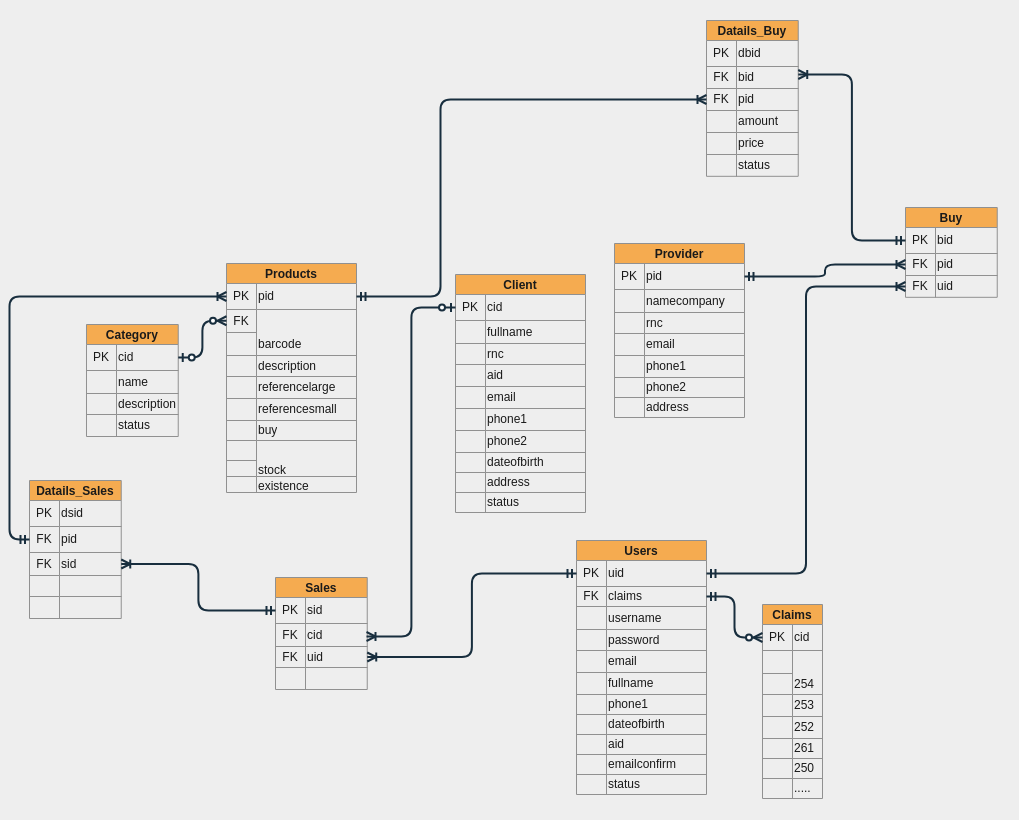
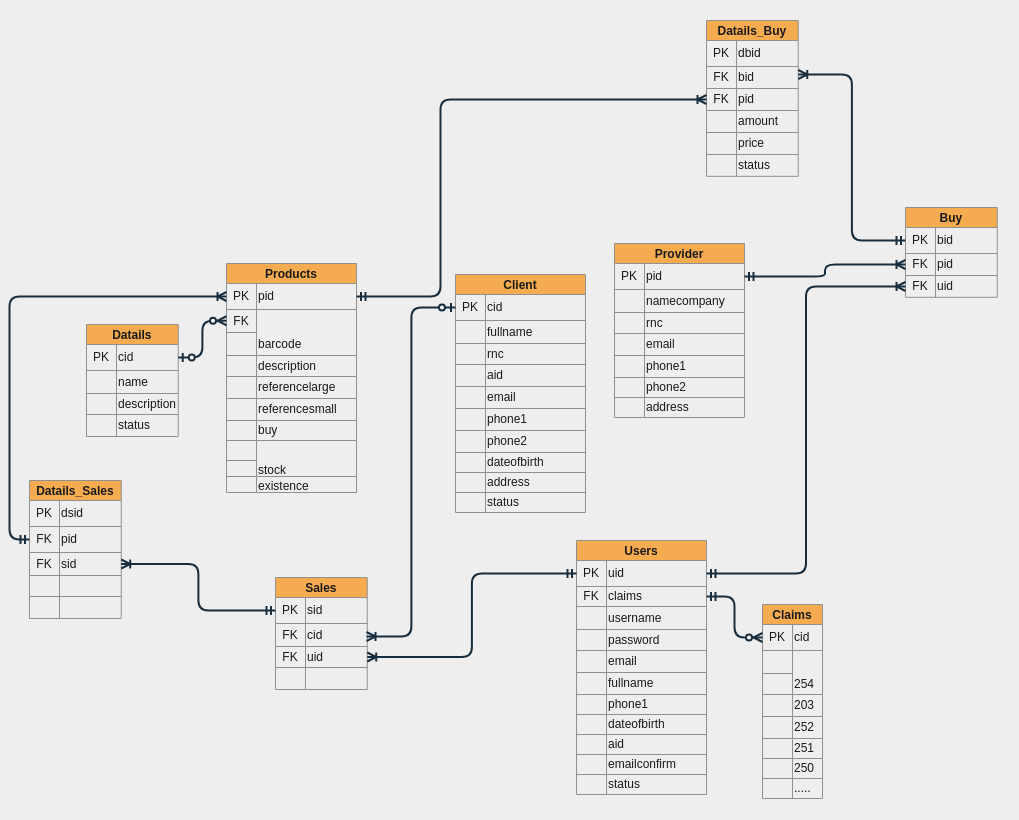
(132, 335) -> (132, 335)
(805, 706) -> (805, 706)
(805, 749) -> (805, 749)
